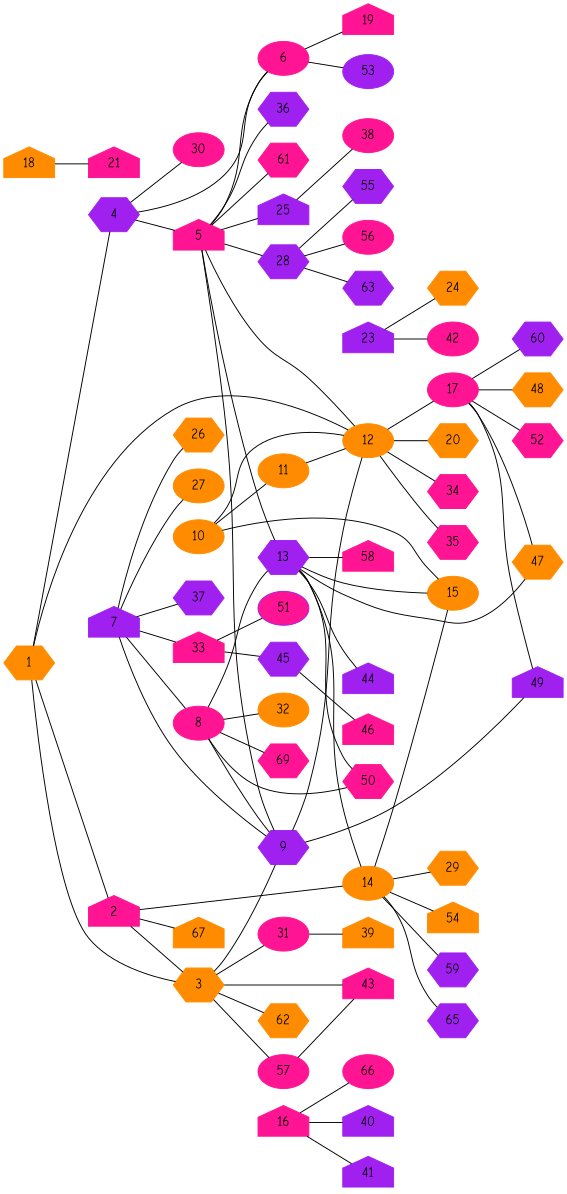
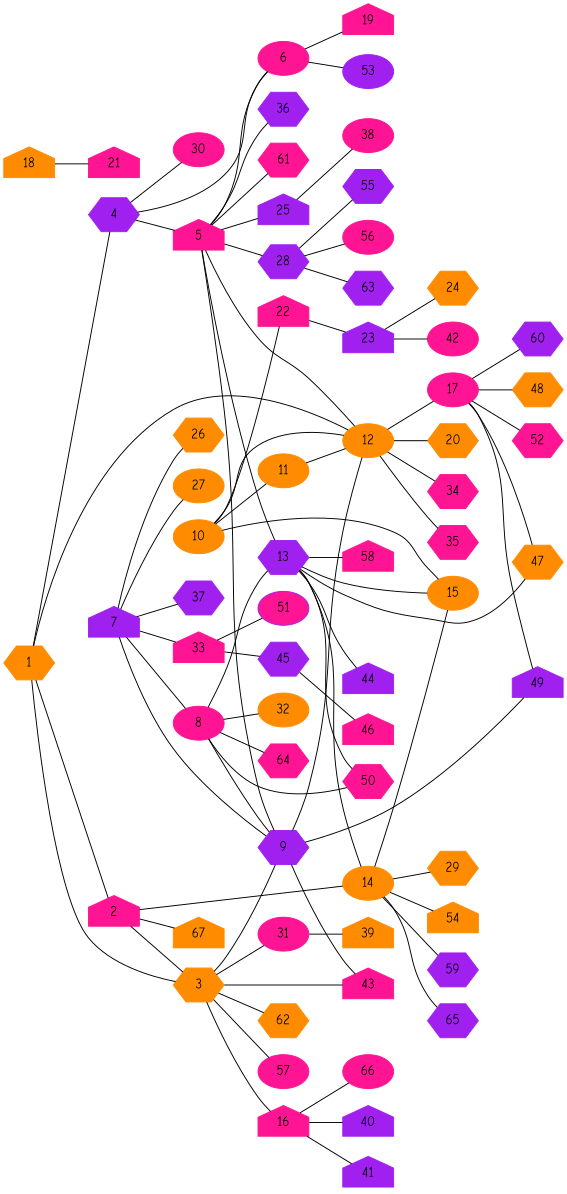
none -> (283, 313)
(283, 761) -> (283, 761)
(326, 1028) -> (319, 922)
none -> (235, 1059)
